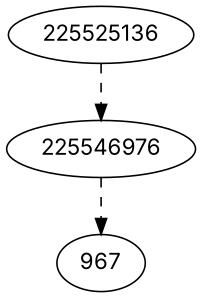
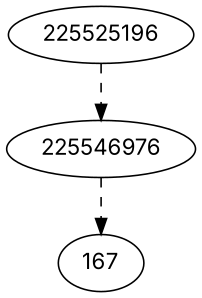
(101, 35) -> (101, 35)
(101, 263) -> (101, 263)
